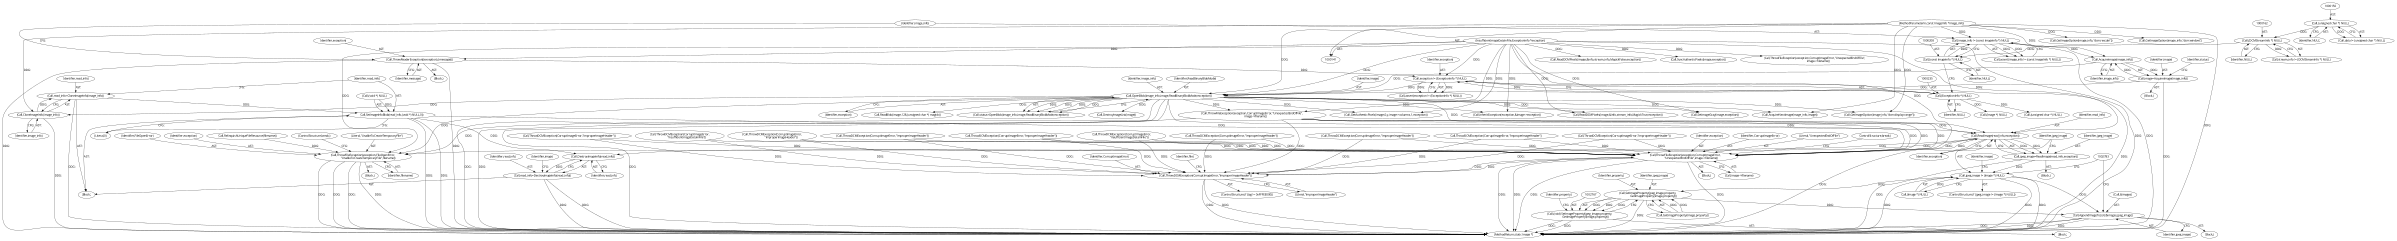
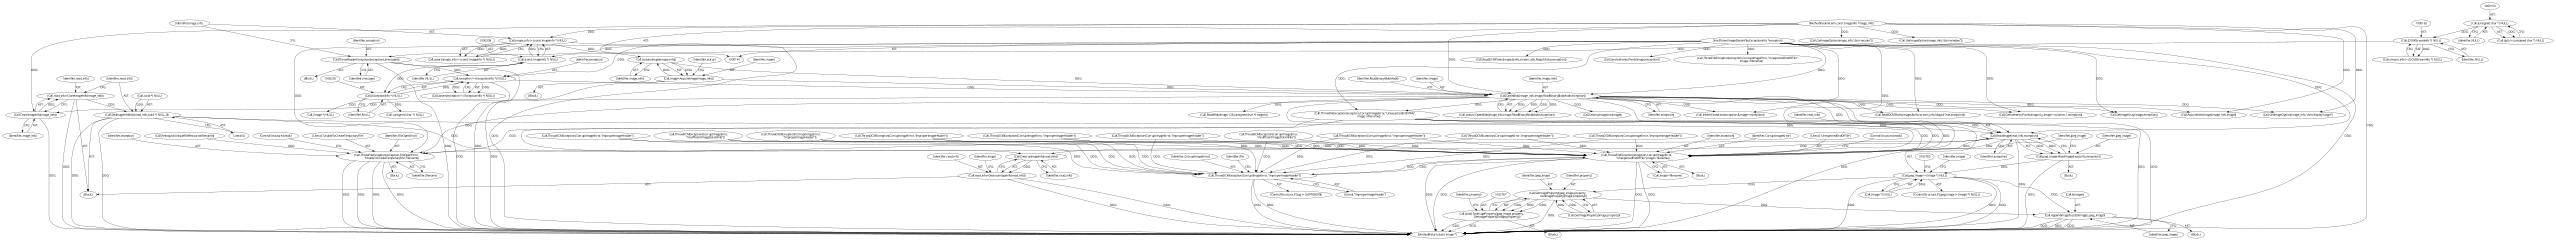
(2025, 41) -> none
(1953, 79) -> (401, 79)
(162, 126) -> (223, 126)
(2103, 185) -> none
